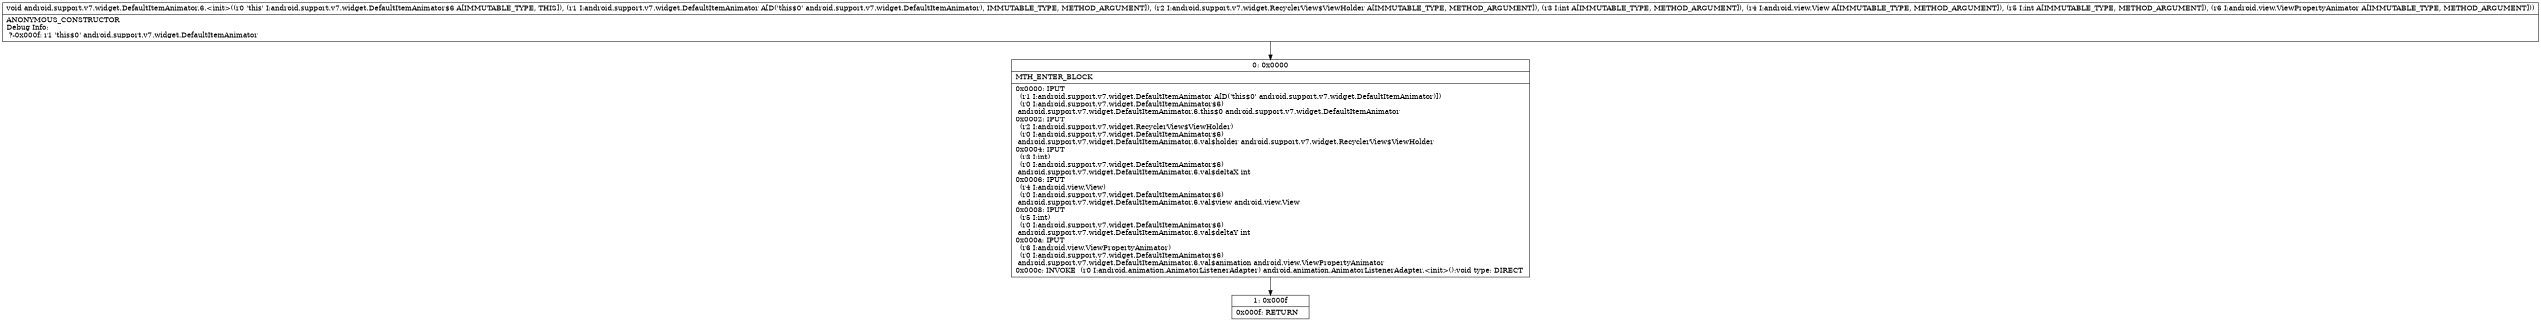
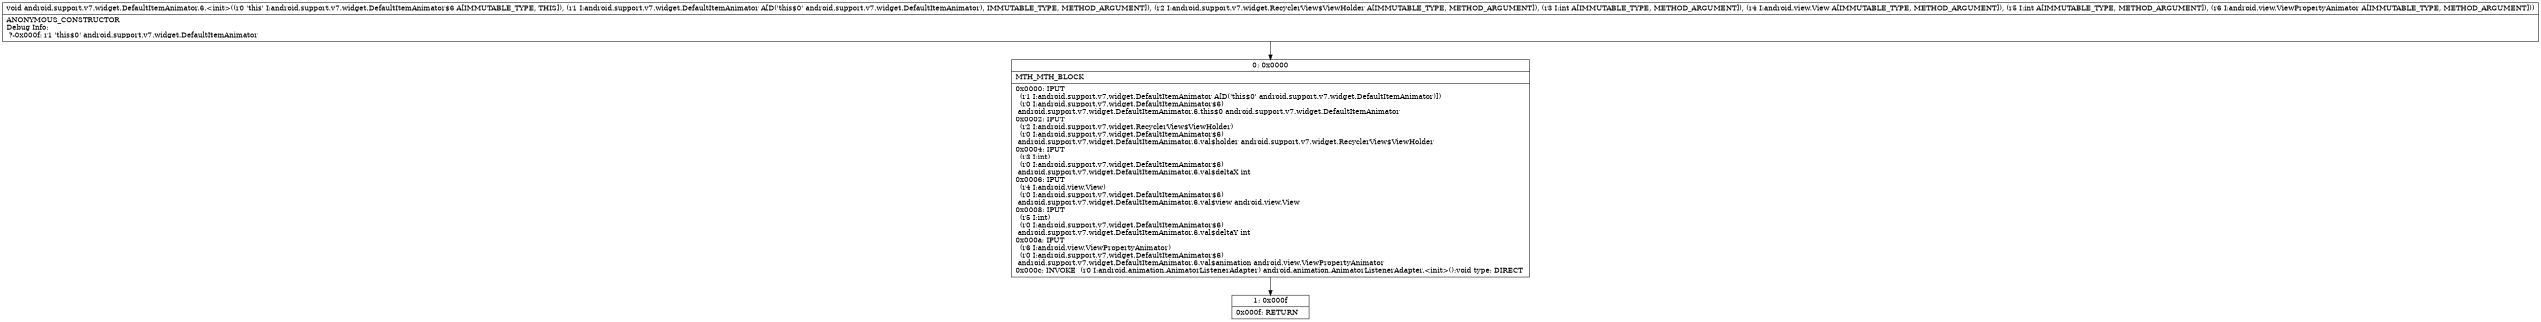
(1054, 77) -> (1050, 77)
